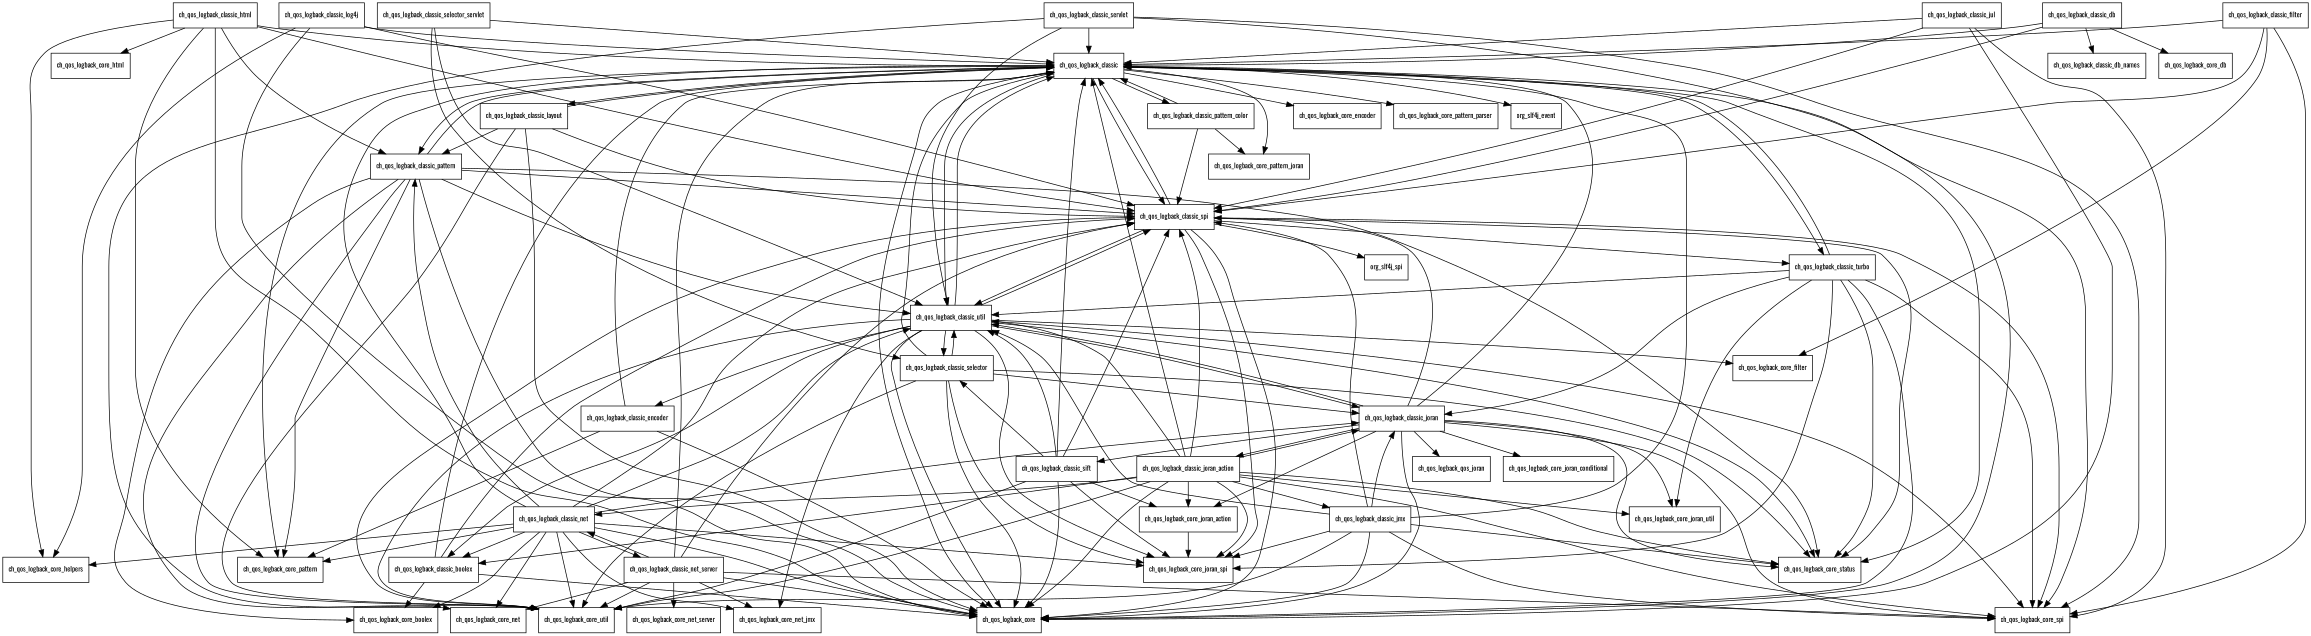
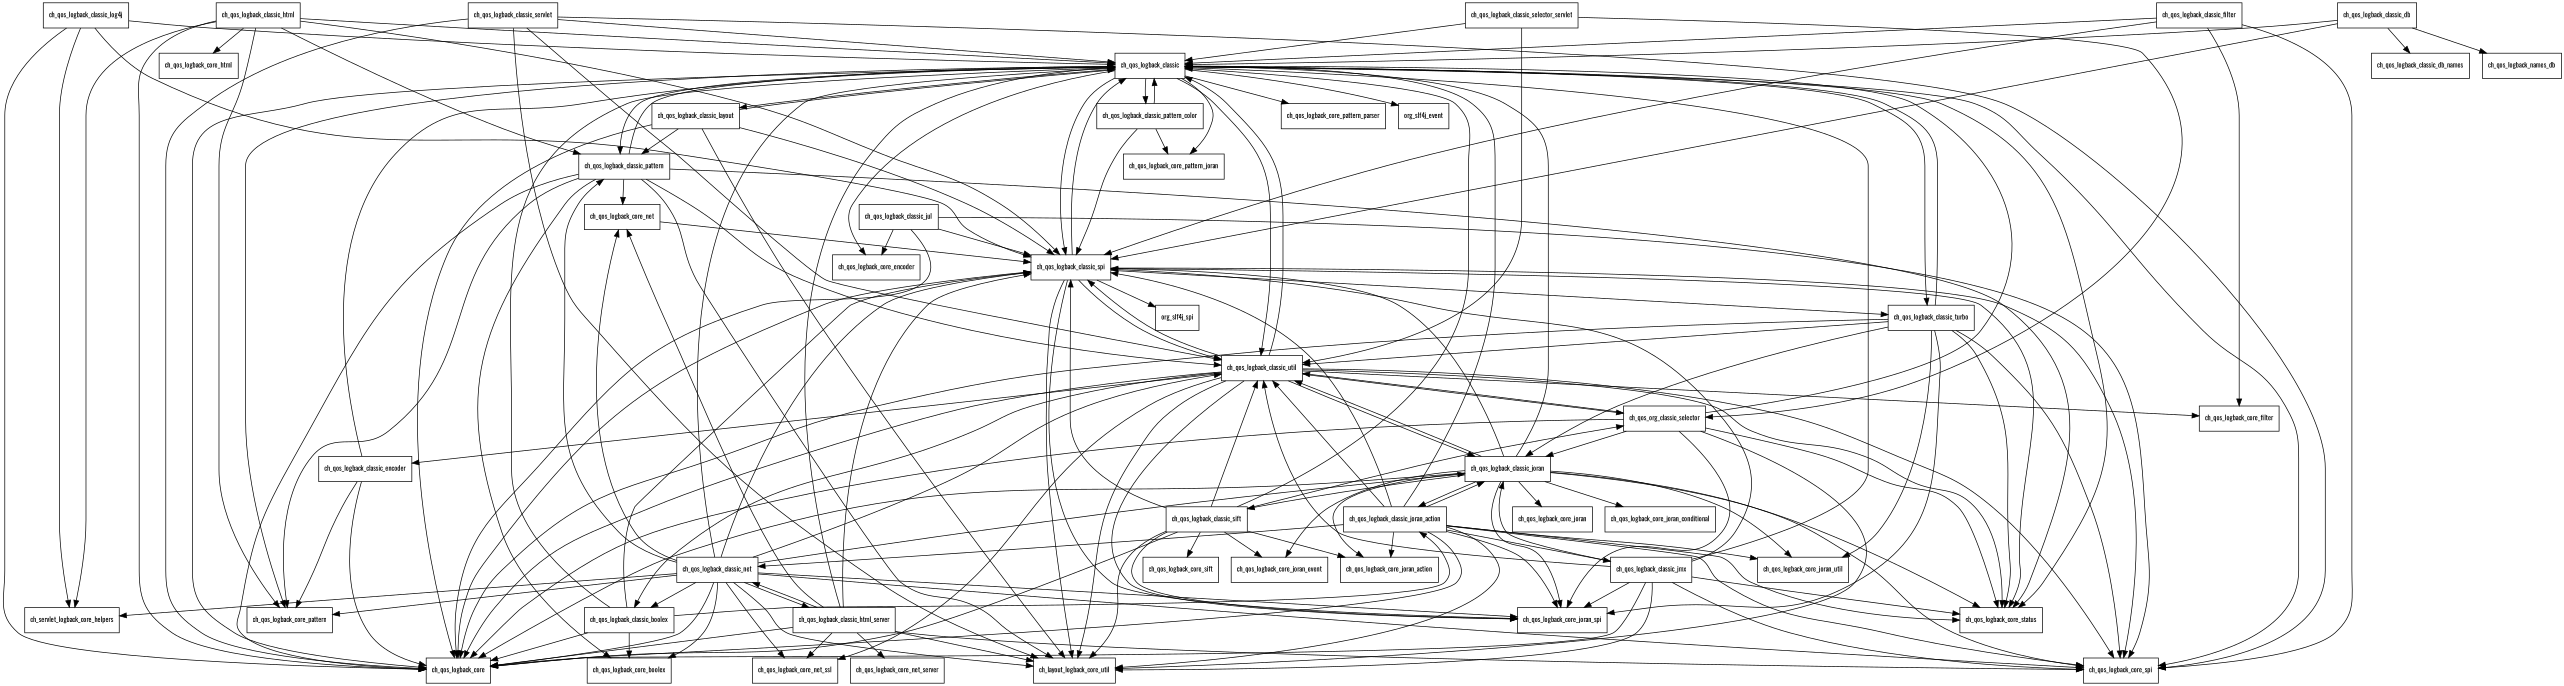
(1546, 39) -> (889, 239)
(2196, 66) -> (2522, 66)
(844, 195) -> (842, 242)
(947, 368) -> (1664, 419)
(1451, 469) -> (1552, 519)
(811, 520) -> (1047, 605)
(1188, 541) -> (1537, 553)
(46, 570) -> (72, 620)
(674, 570) -> (844, 620)
none -> (1181, 570)
none -> (1279, 570)
(576, 620) -> (1074, 671)
(777, 620) -> (795, 671)
none -> (1384, 624)
